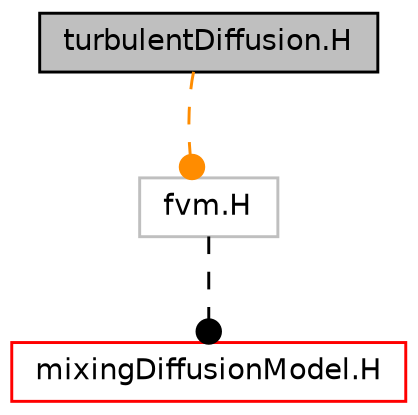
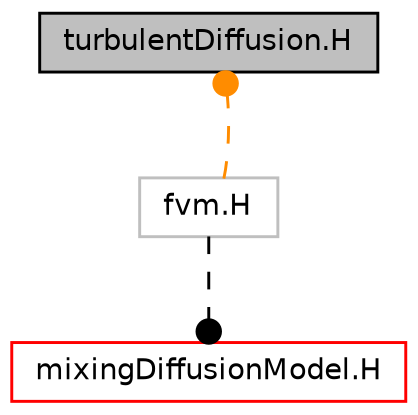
(189, 113) -> (228, 137)
